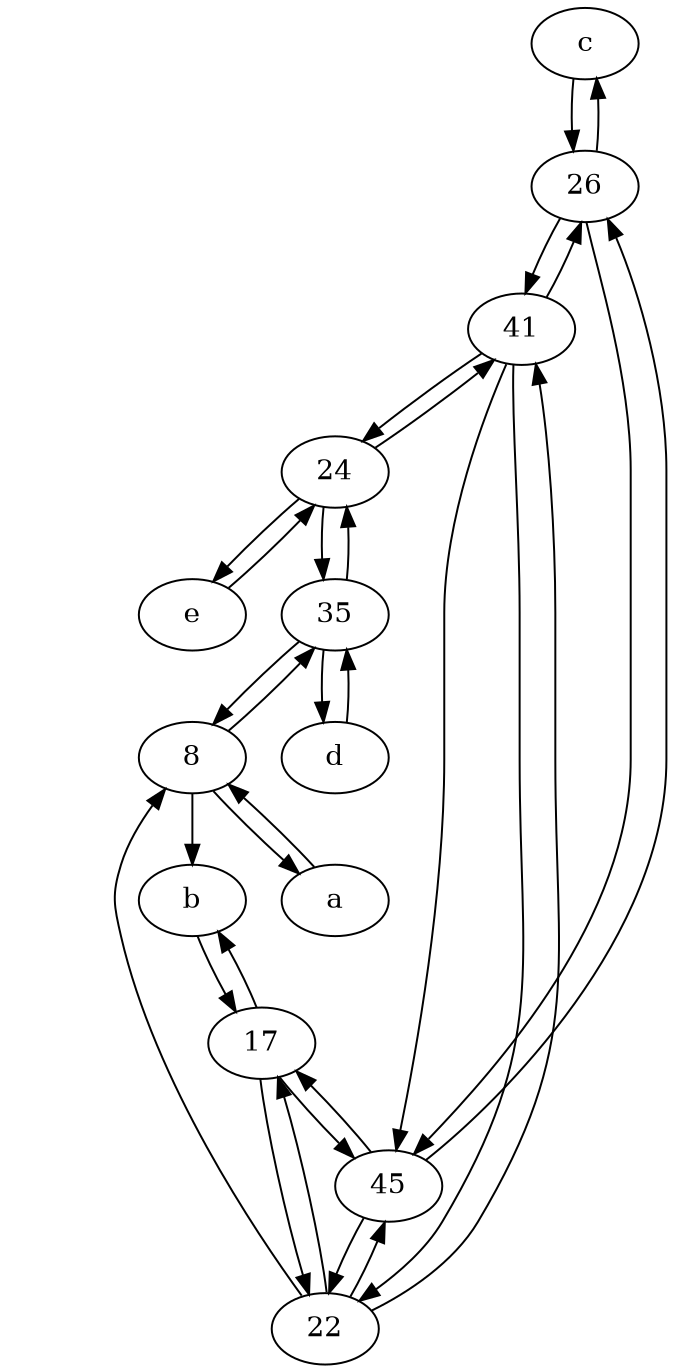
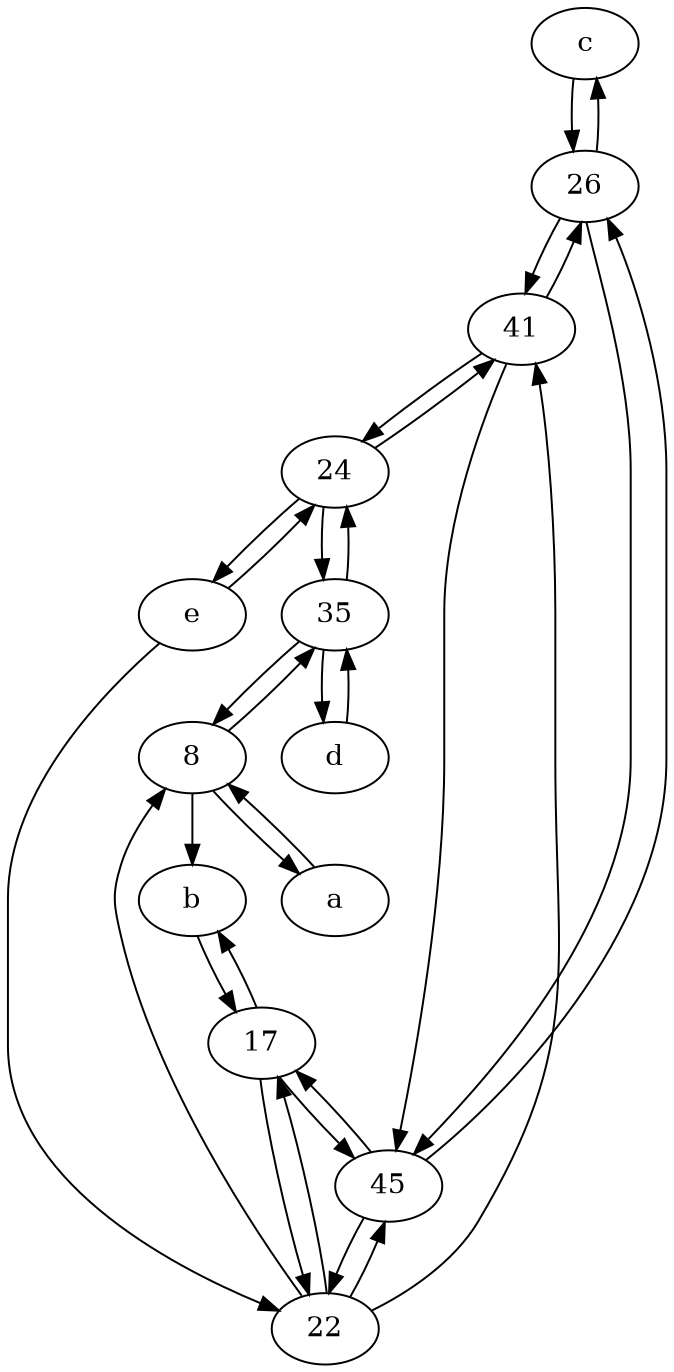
(521, 849) -> (8, 1010)
